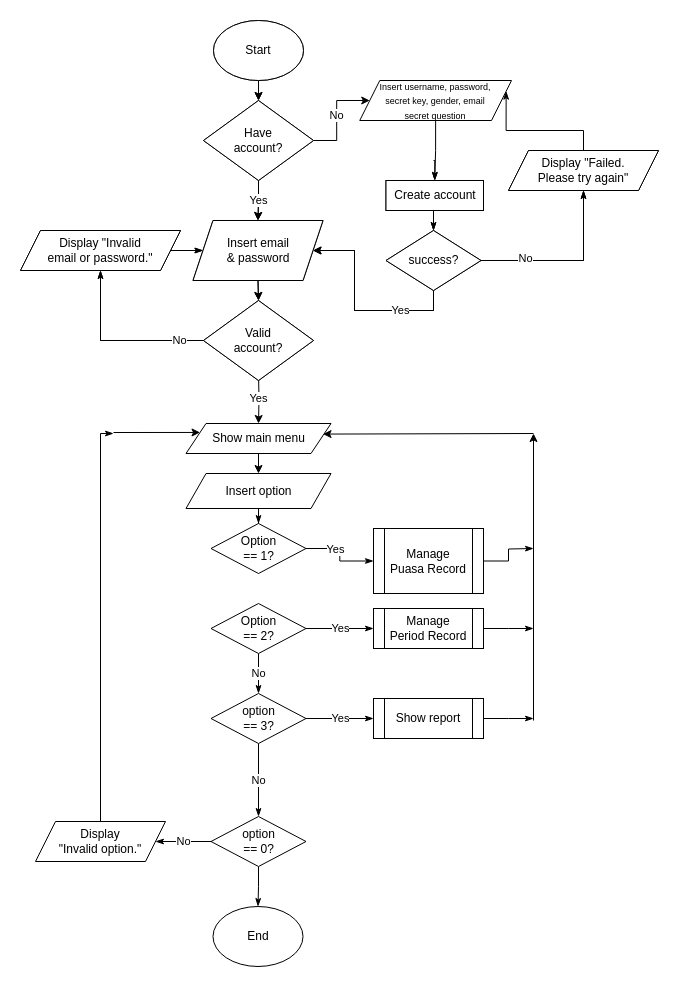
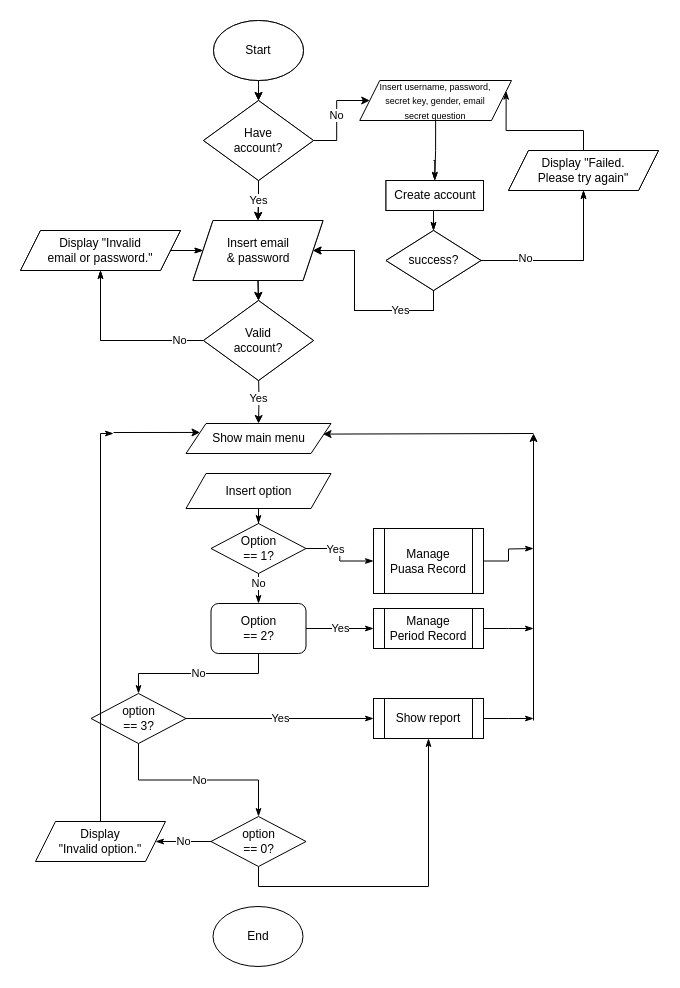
(259, 460) -> none
none -> (259, 585)
(259, 629) -> (259, 629)
(259, 719) -> (139, 719)
(258, 892) -> (413, 887)
